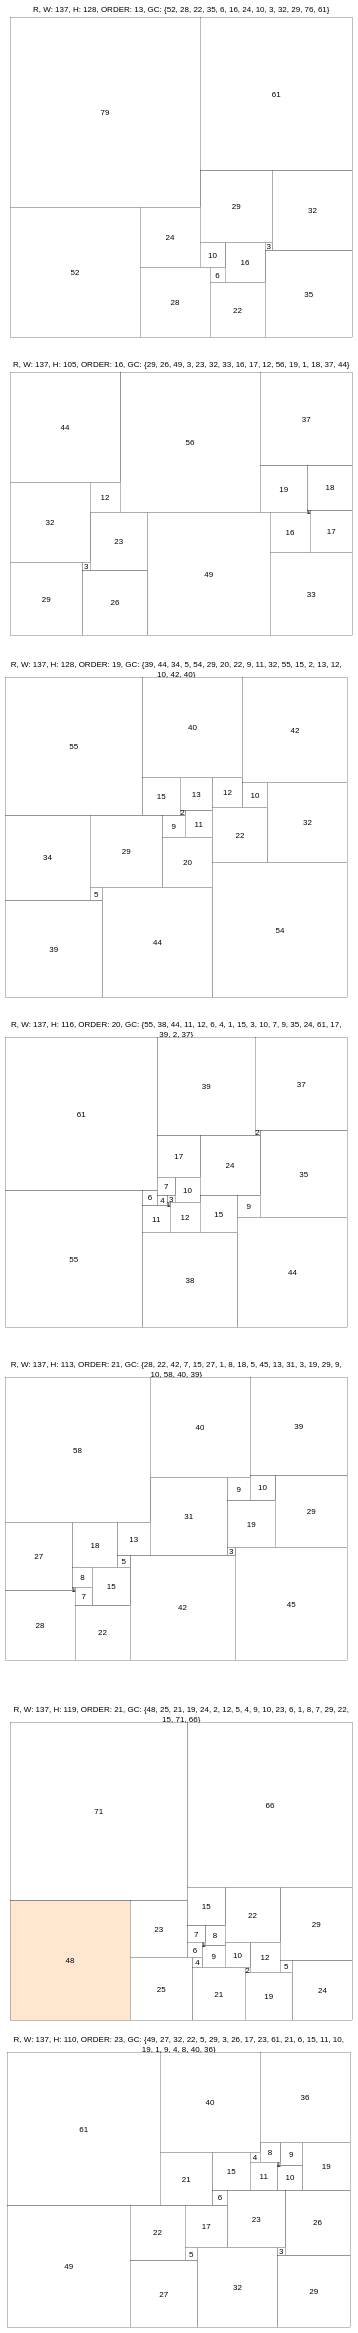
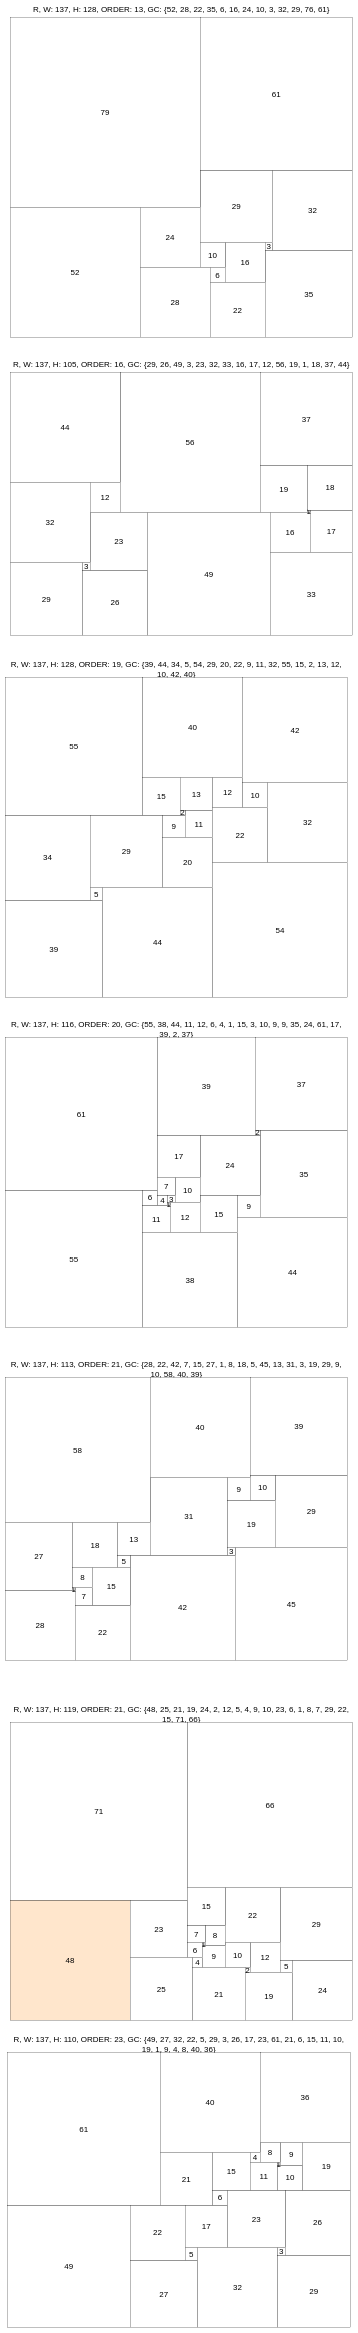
(176, 1029) -> (176, 1029)
